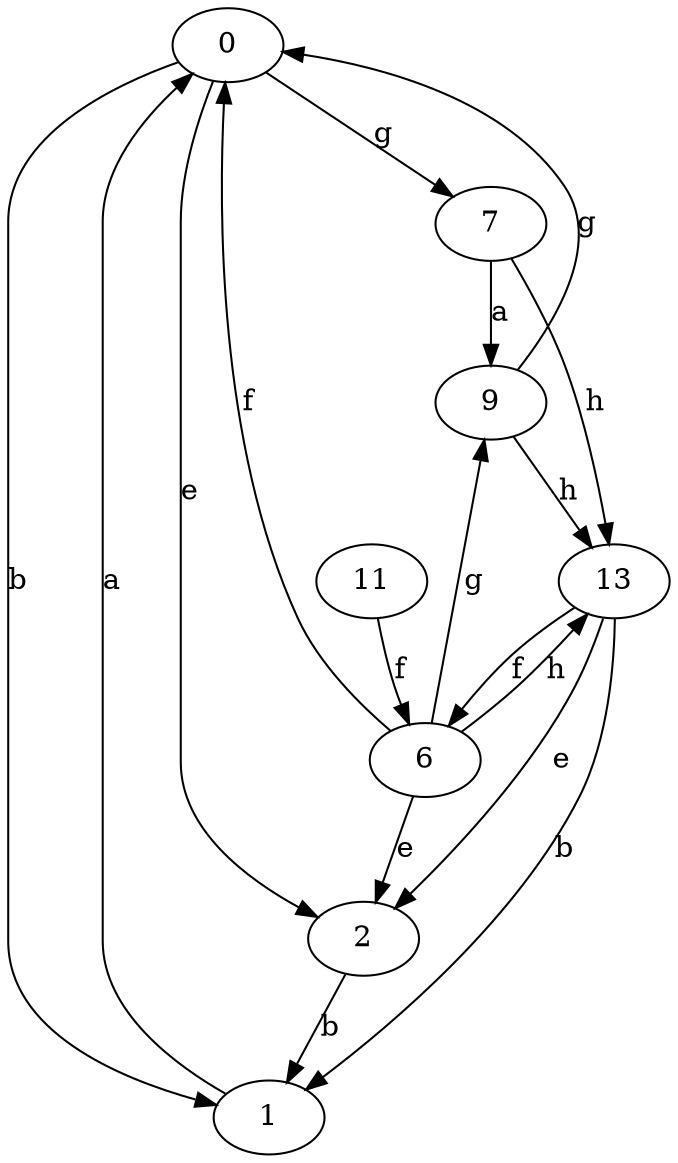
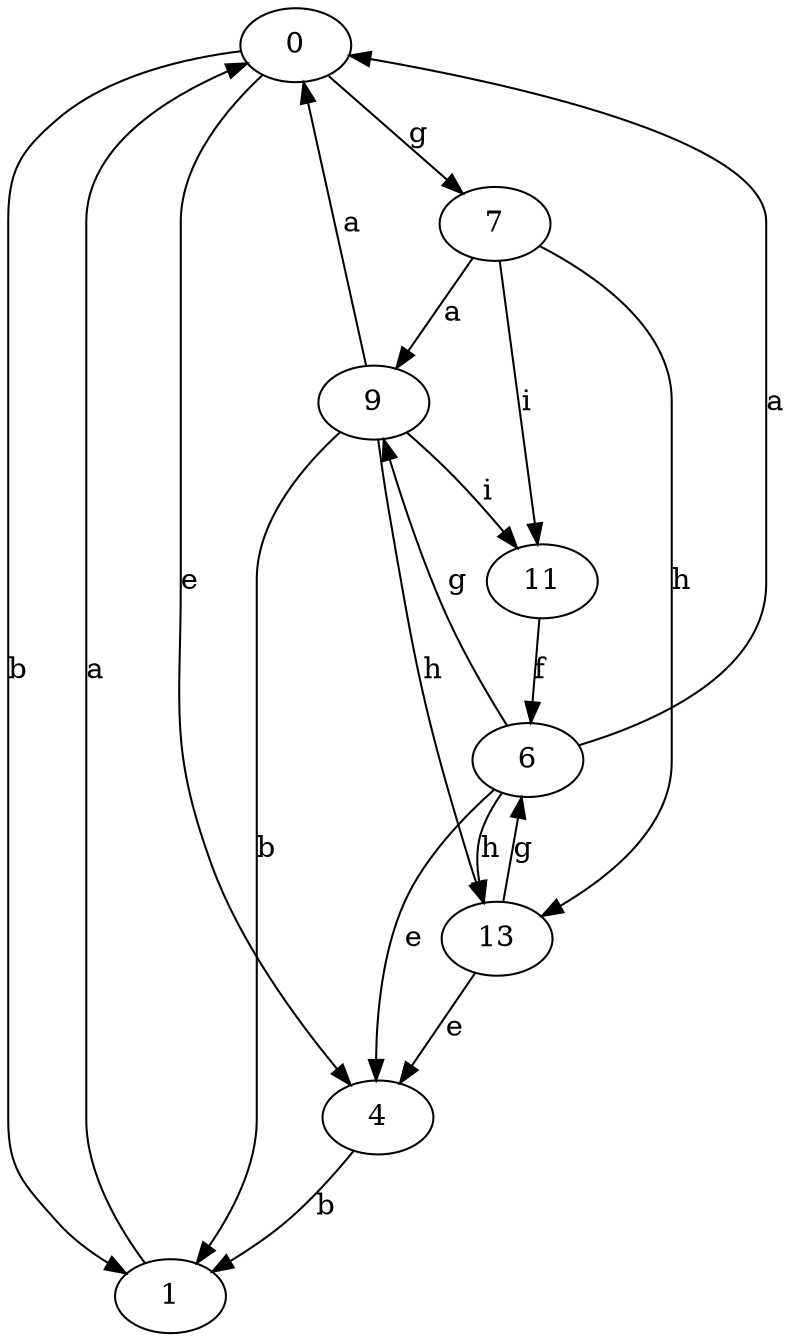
(587, 224) -> (352, 224)
none -> (517, 392)
(249, 403) -> (775, 403)
none -> (457, 480)
(518, 671) -> (524, 849)
(526, 881) -> (257, 831)
(364, 939) -> (378, 1117)
